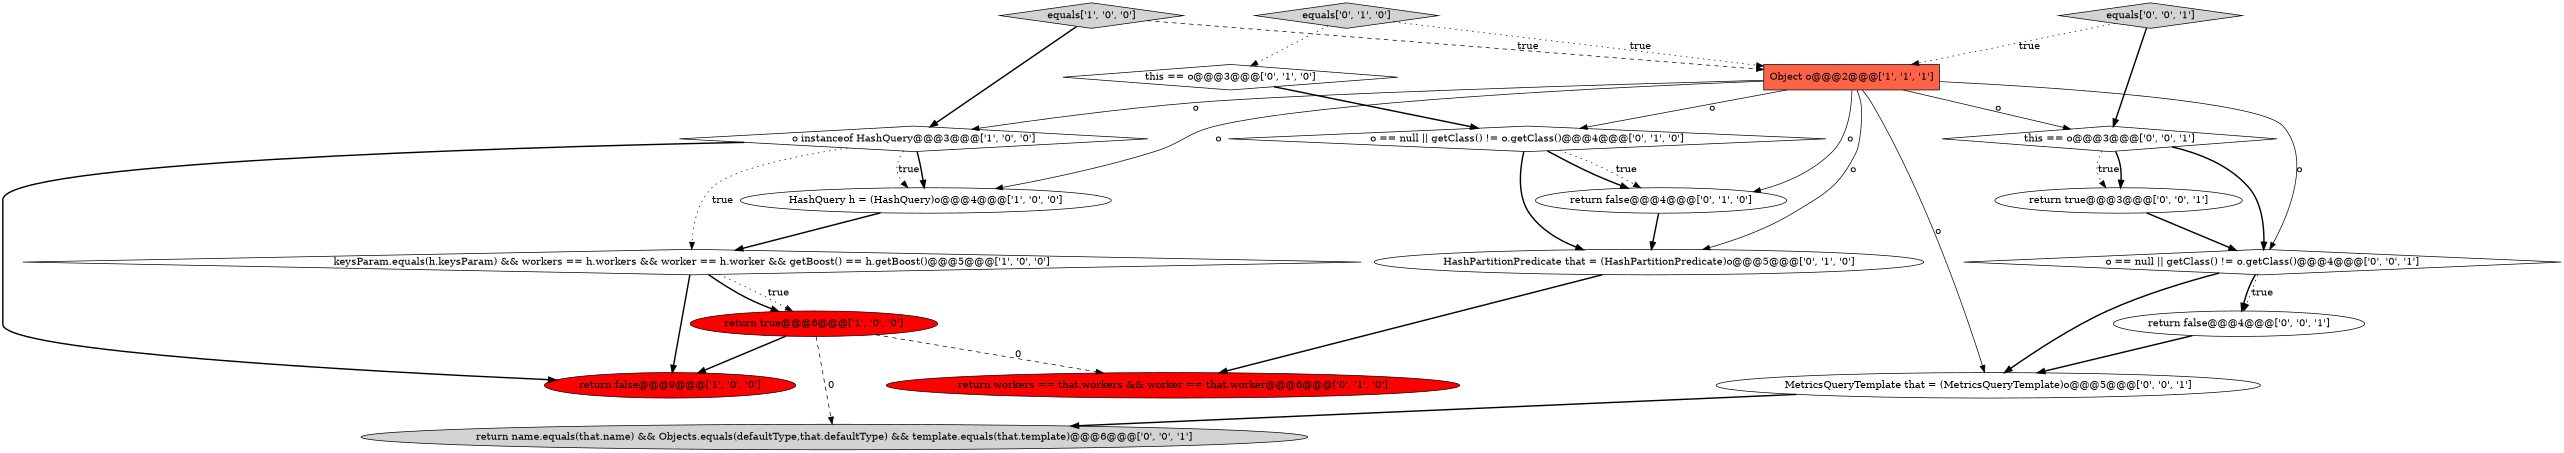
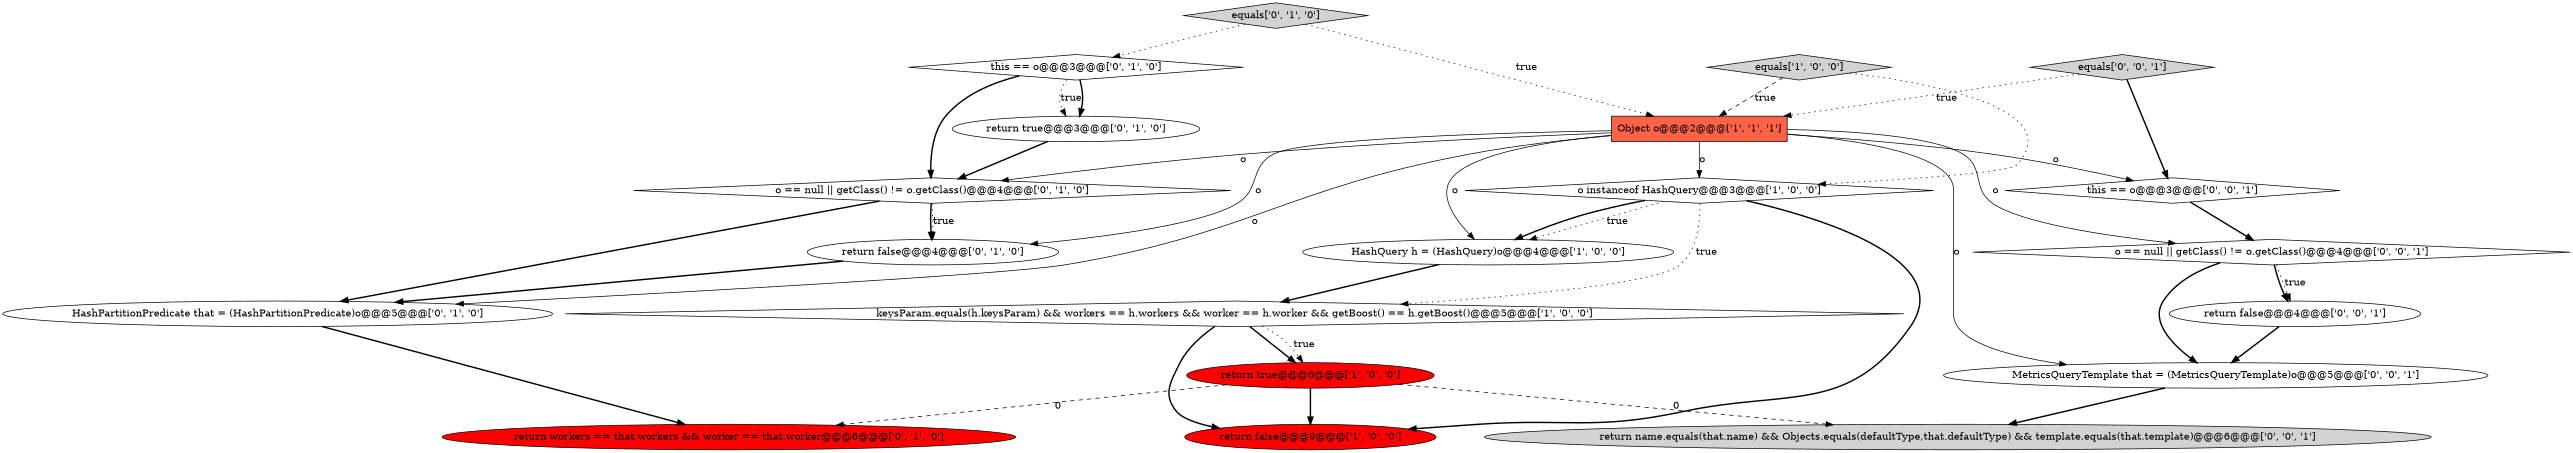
(1006, 75) -> (2025, 150)
none -> (1076, 129)
(2119, 200) -> none
